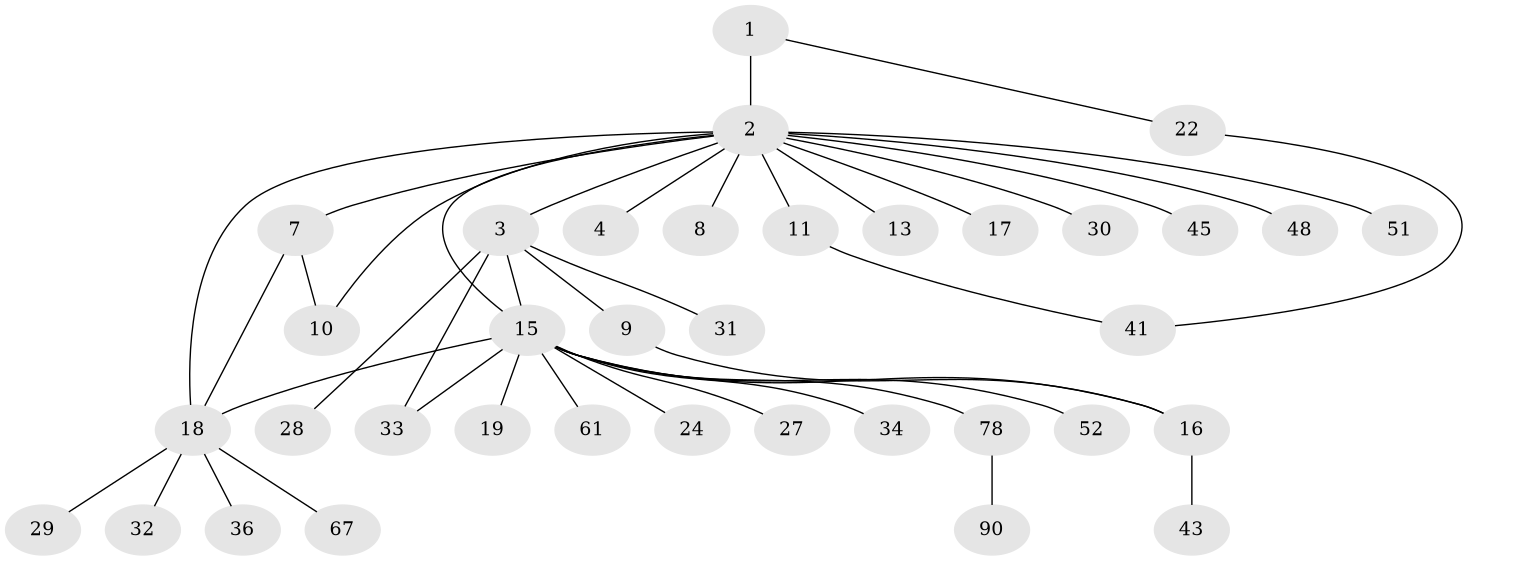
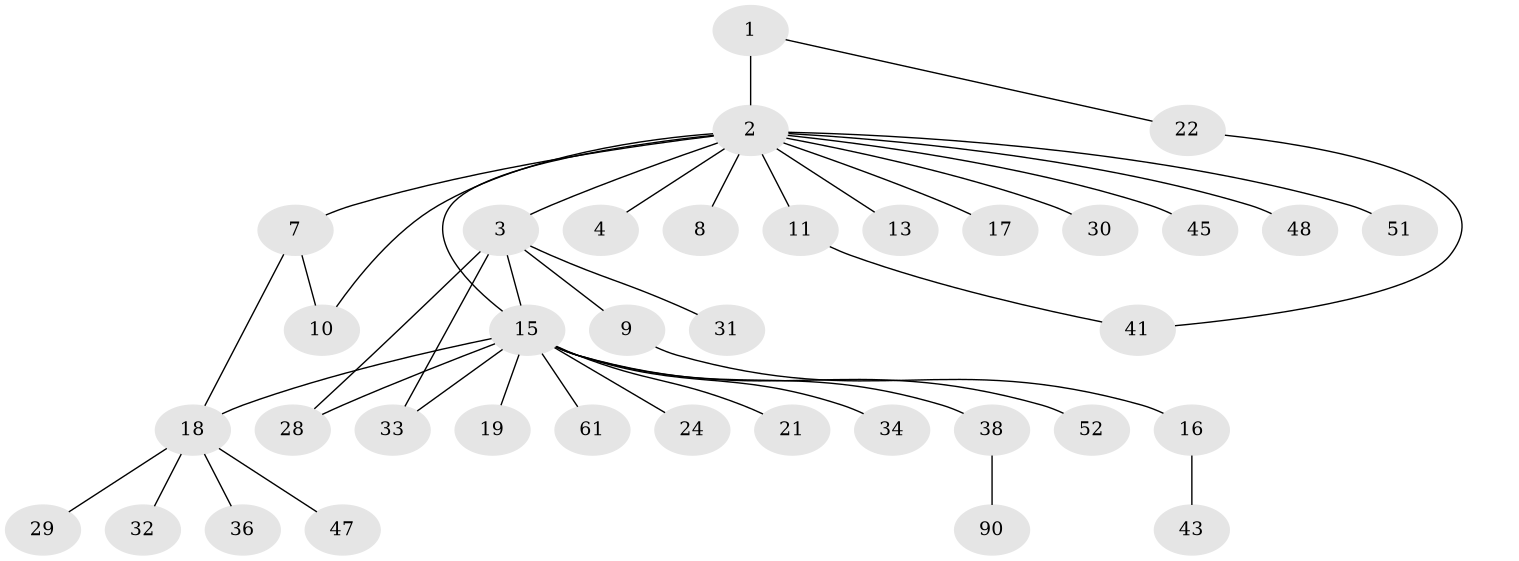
(369, 160) -> none
(860, 380) -> (408, 378)
(792, 430) -> (792, 430)
(992, 430) -> (992, 430)
(343, 530) -> (343, 530)
